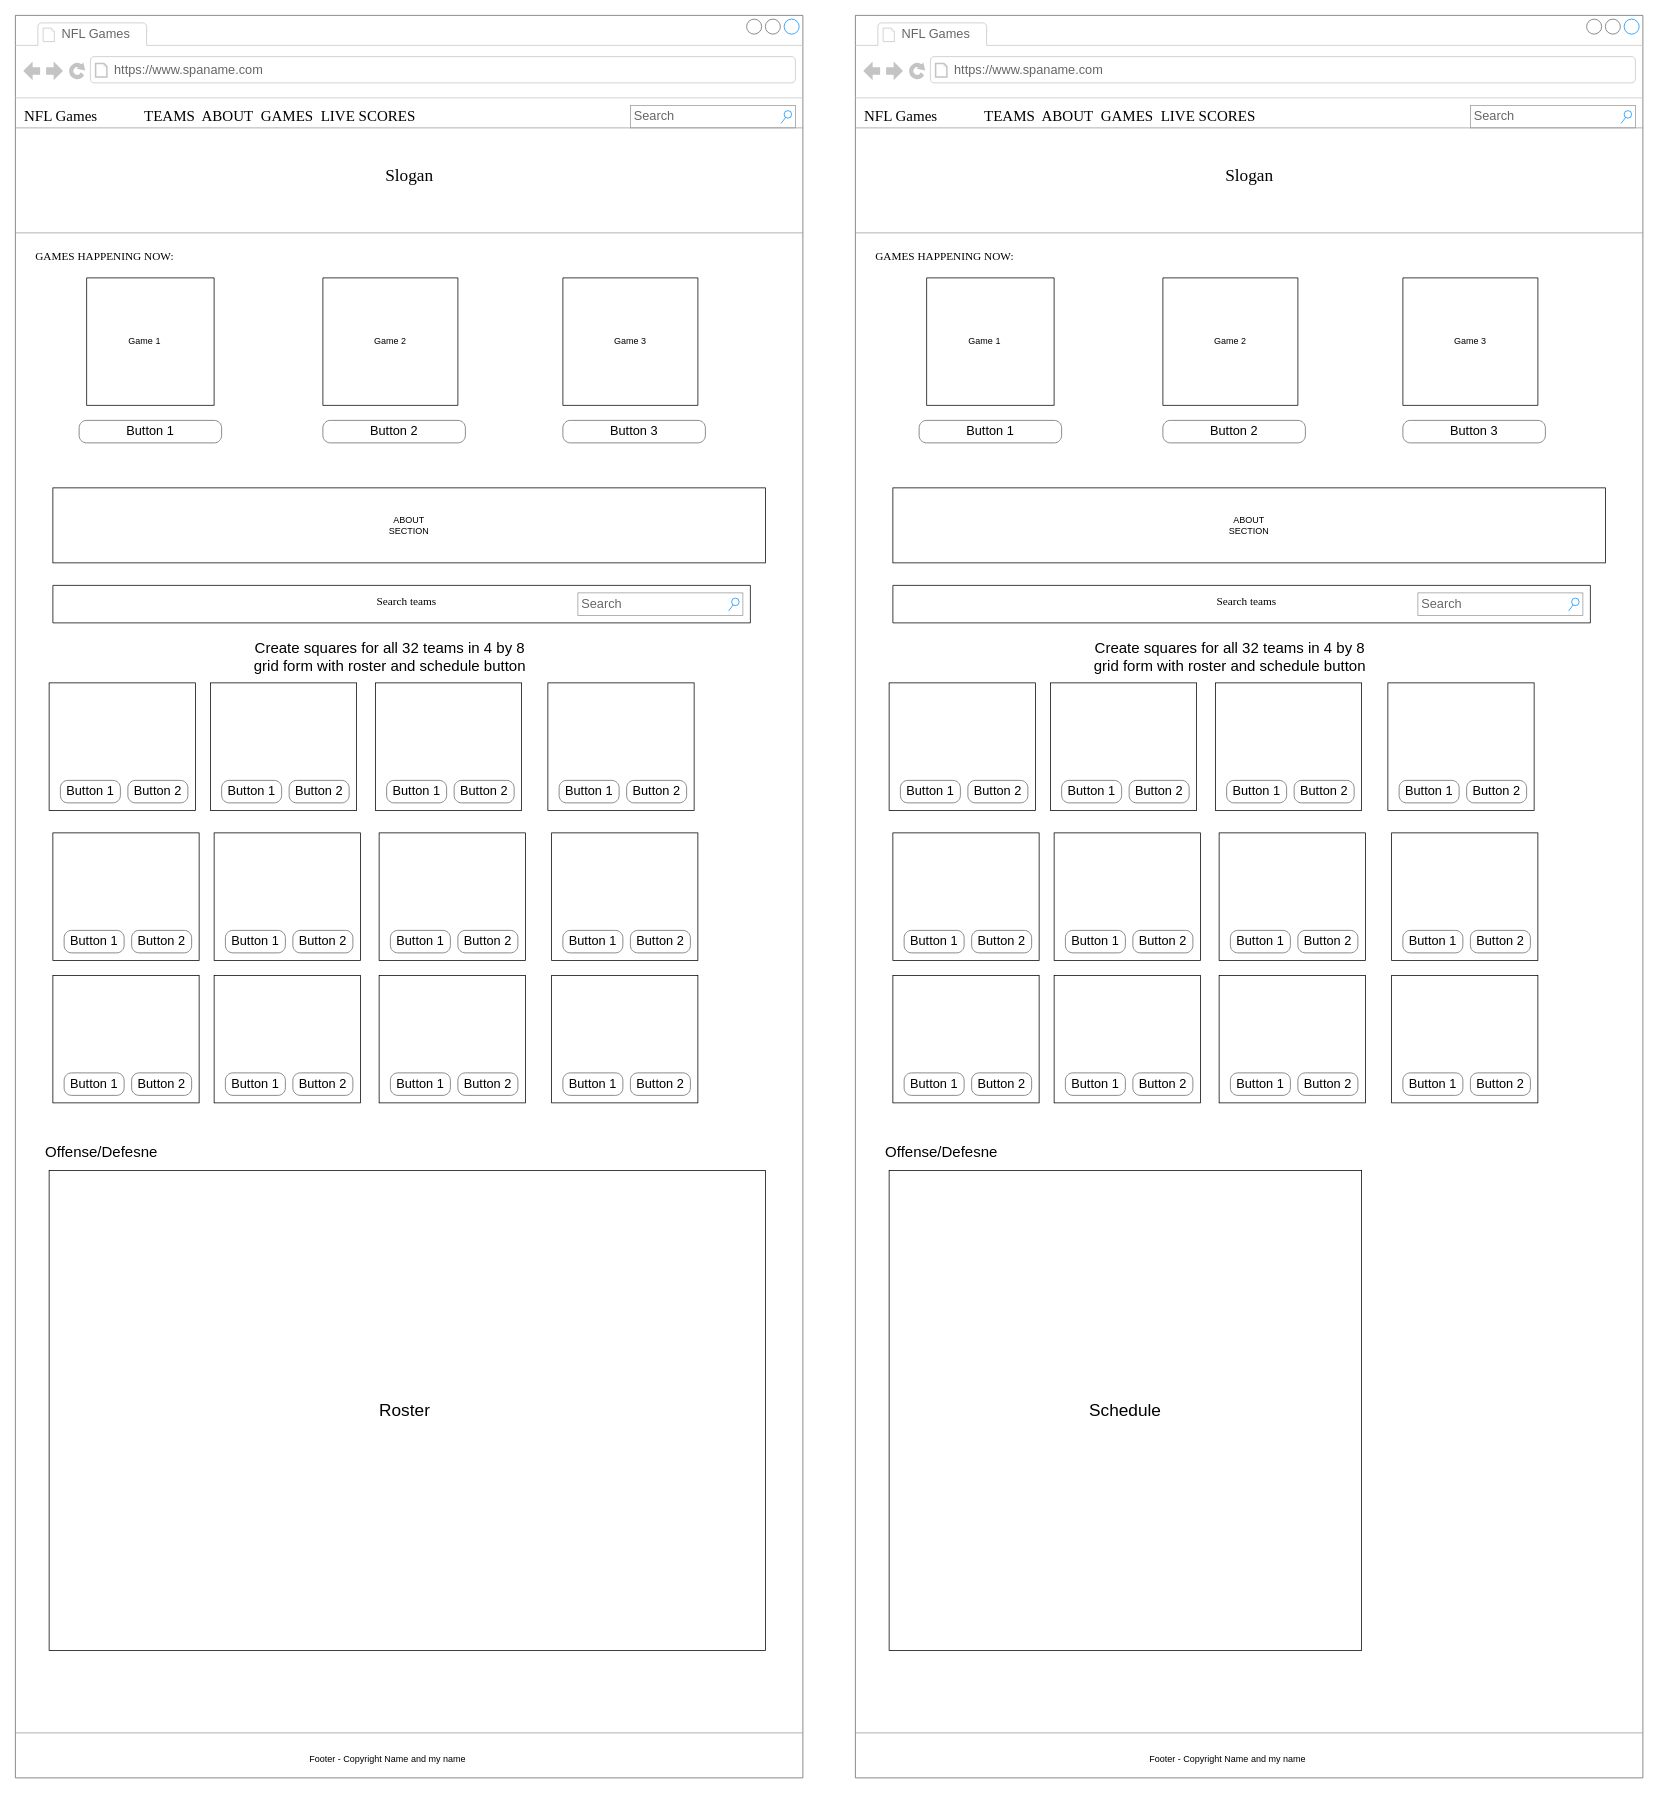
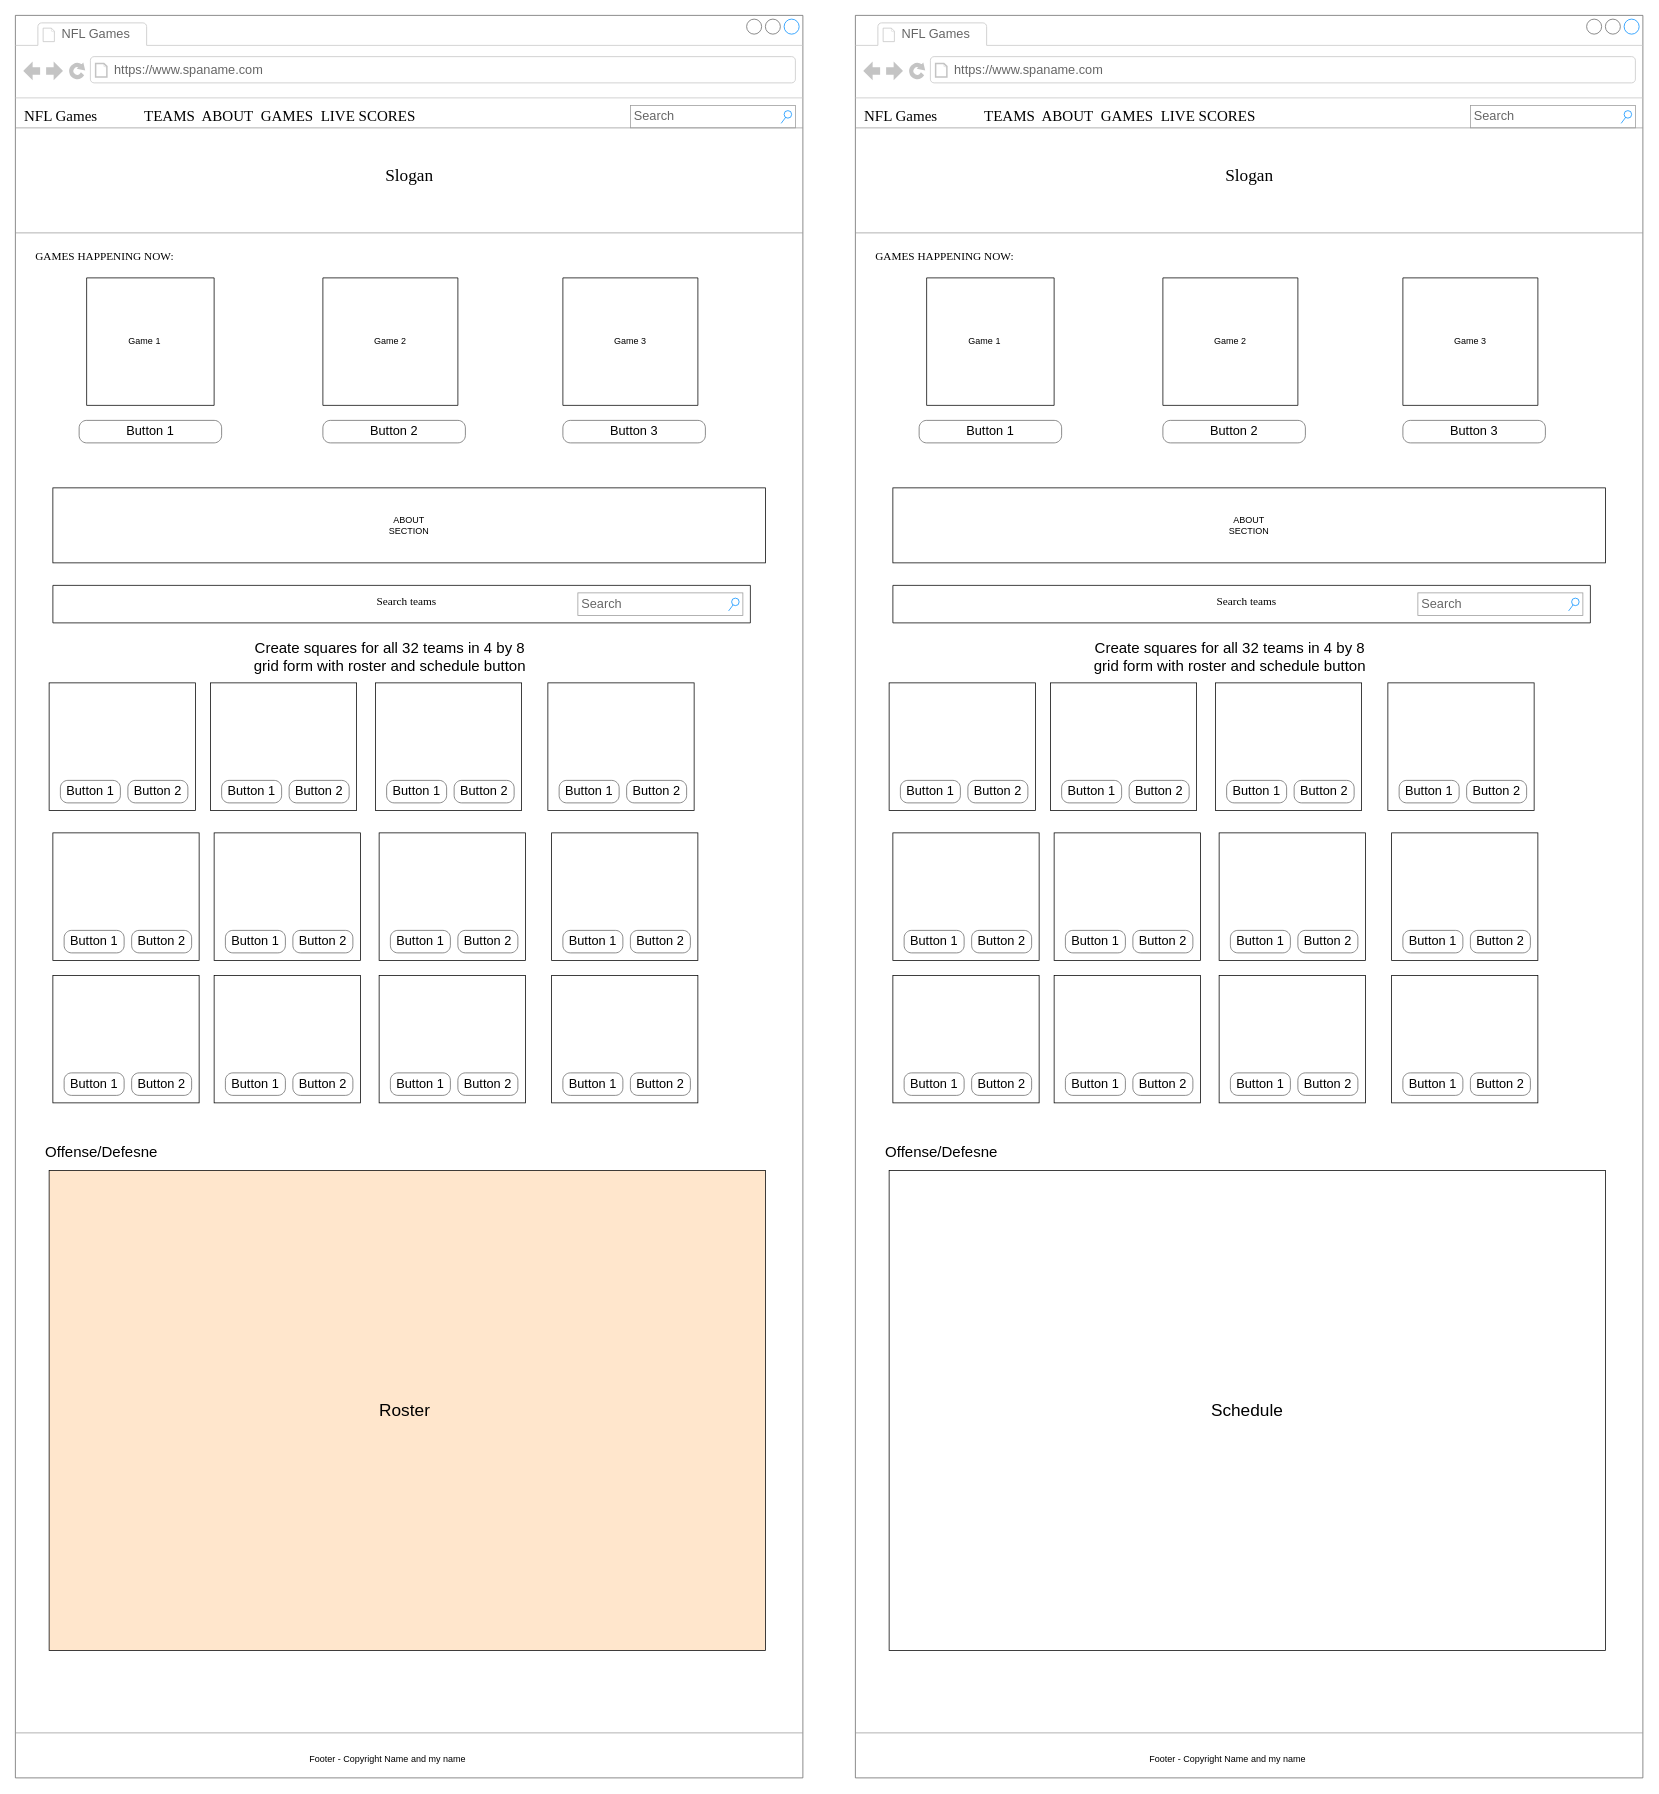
(407, 1410) -> (407, 1410)
(1125, 1410) -> (1247, 1410)
